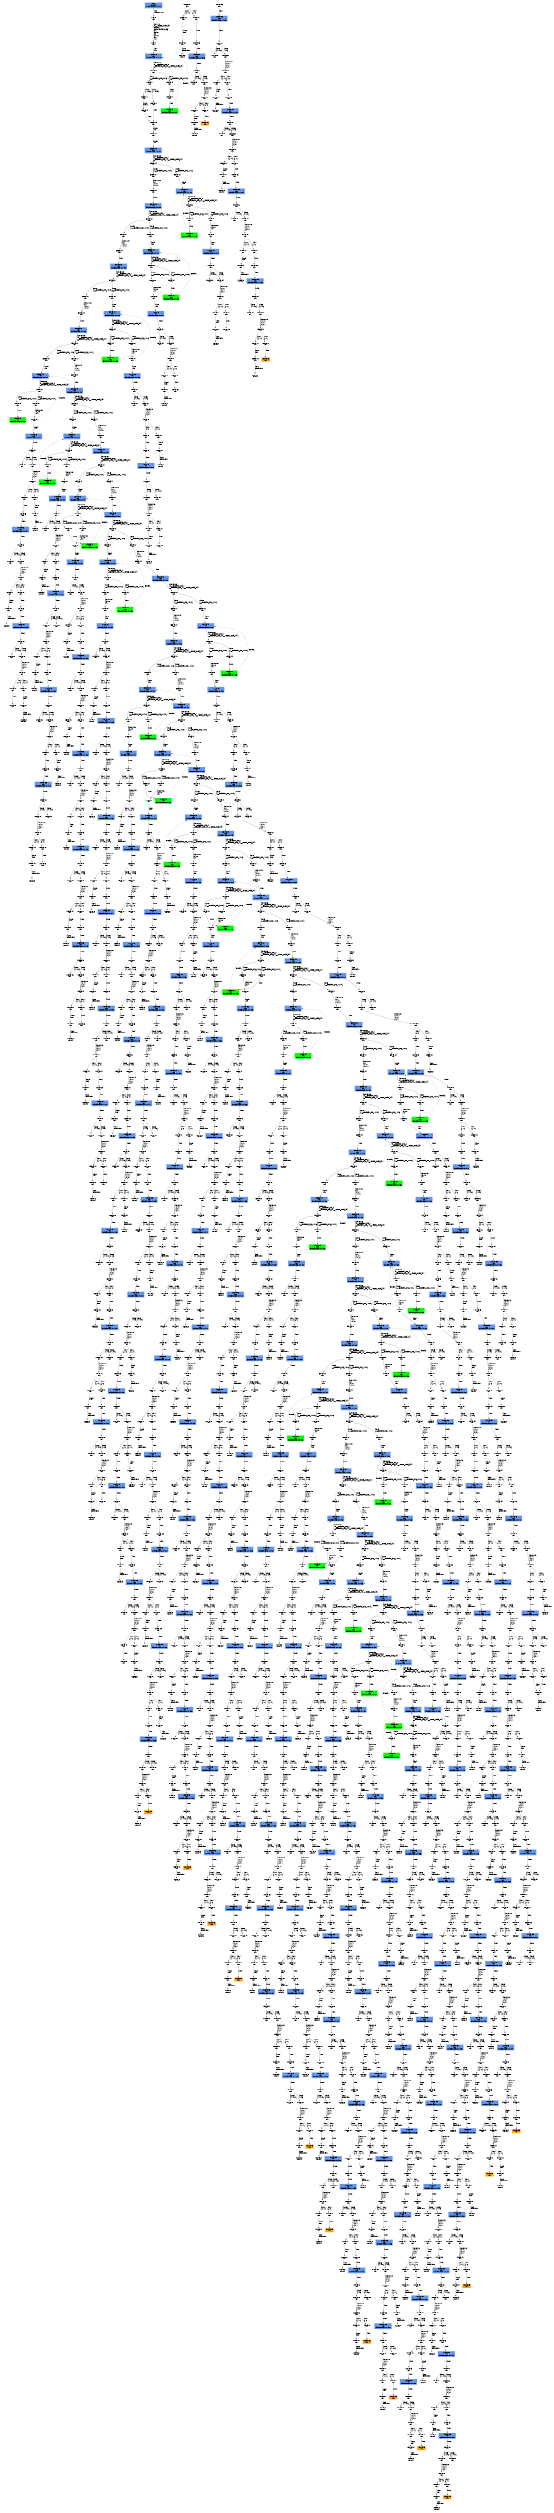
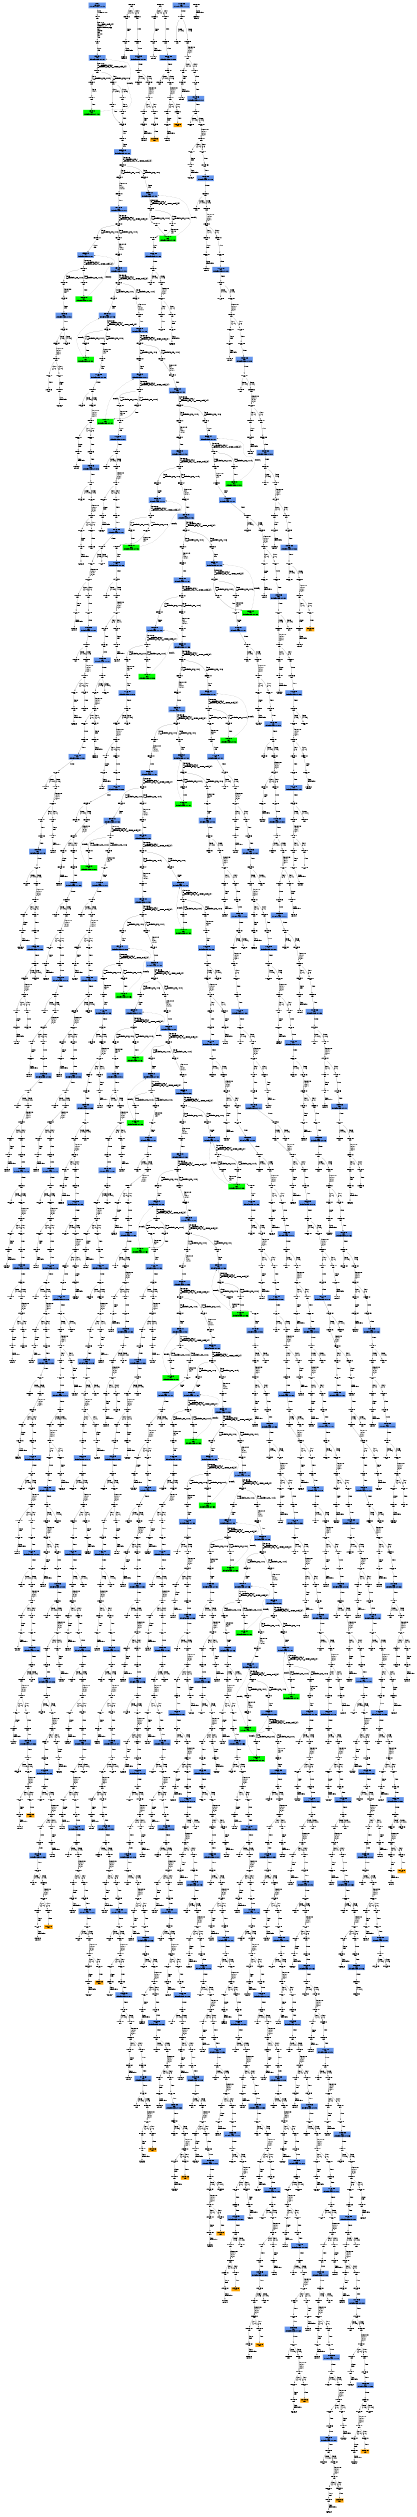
(142, 976) -> none
(116, 1399) -> (352, 1402)
(489, 1414) -> none
(541, 1685) -> (219, 246)
(503, 1992) -> none
